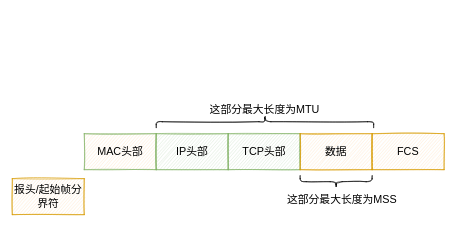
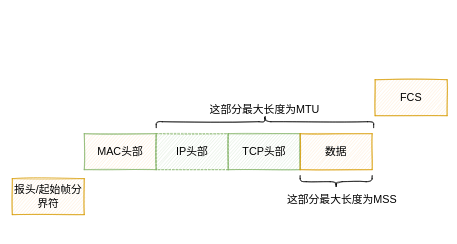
(192, 152) -> (192, 152)
(408, 152) -> (411, 98)
